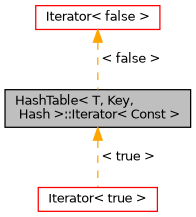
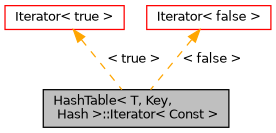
(98, 164) -> (102, 65)
